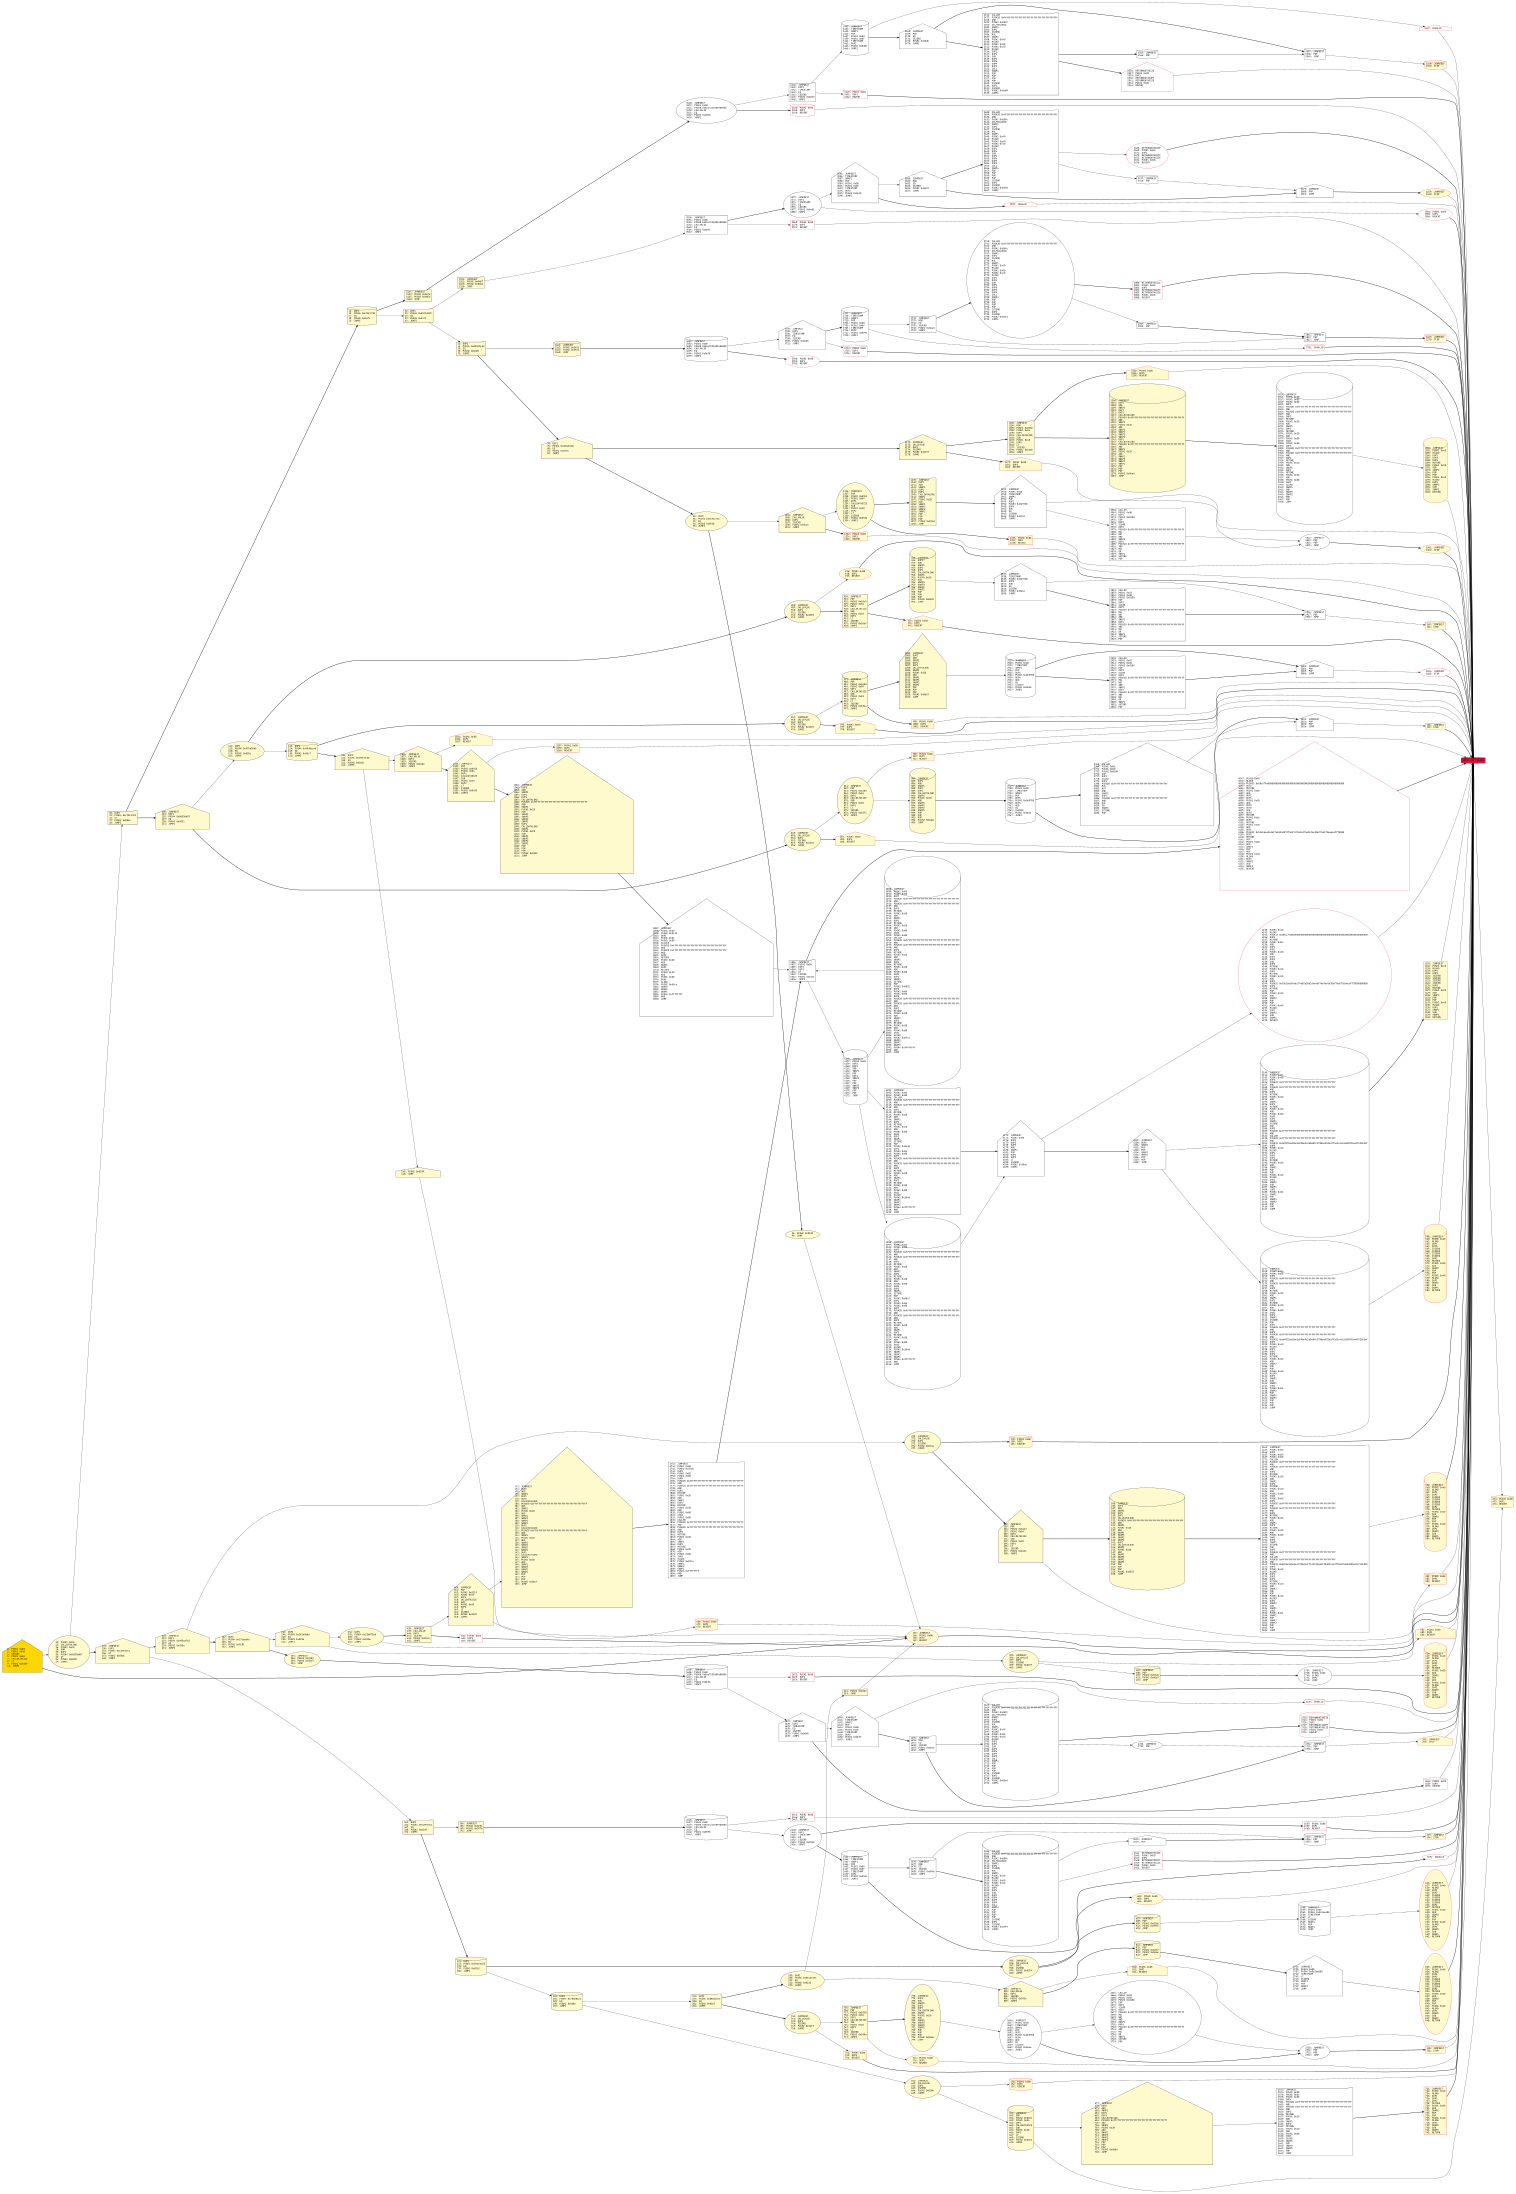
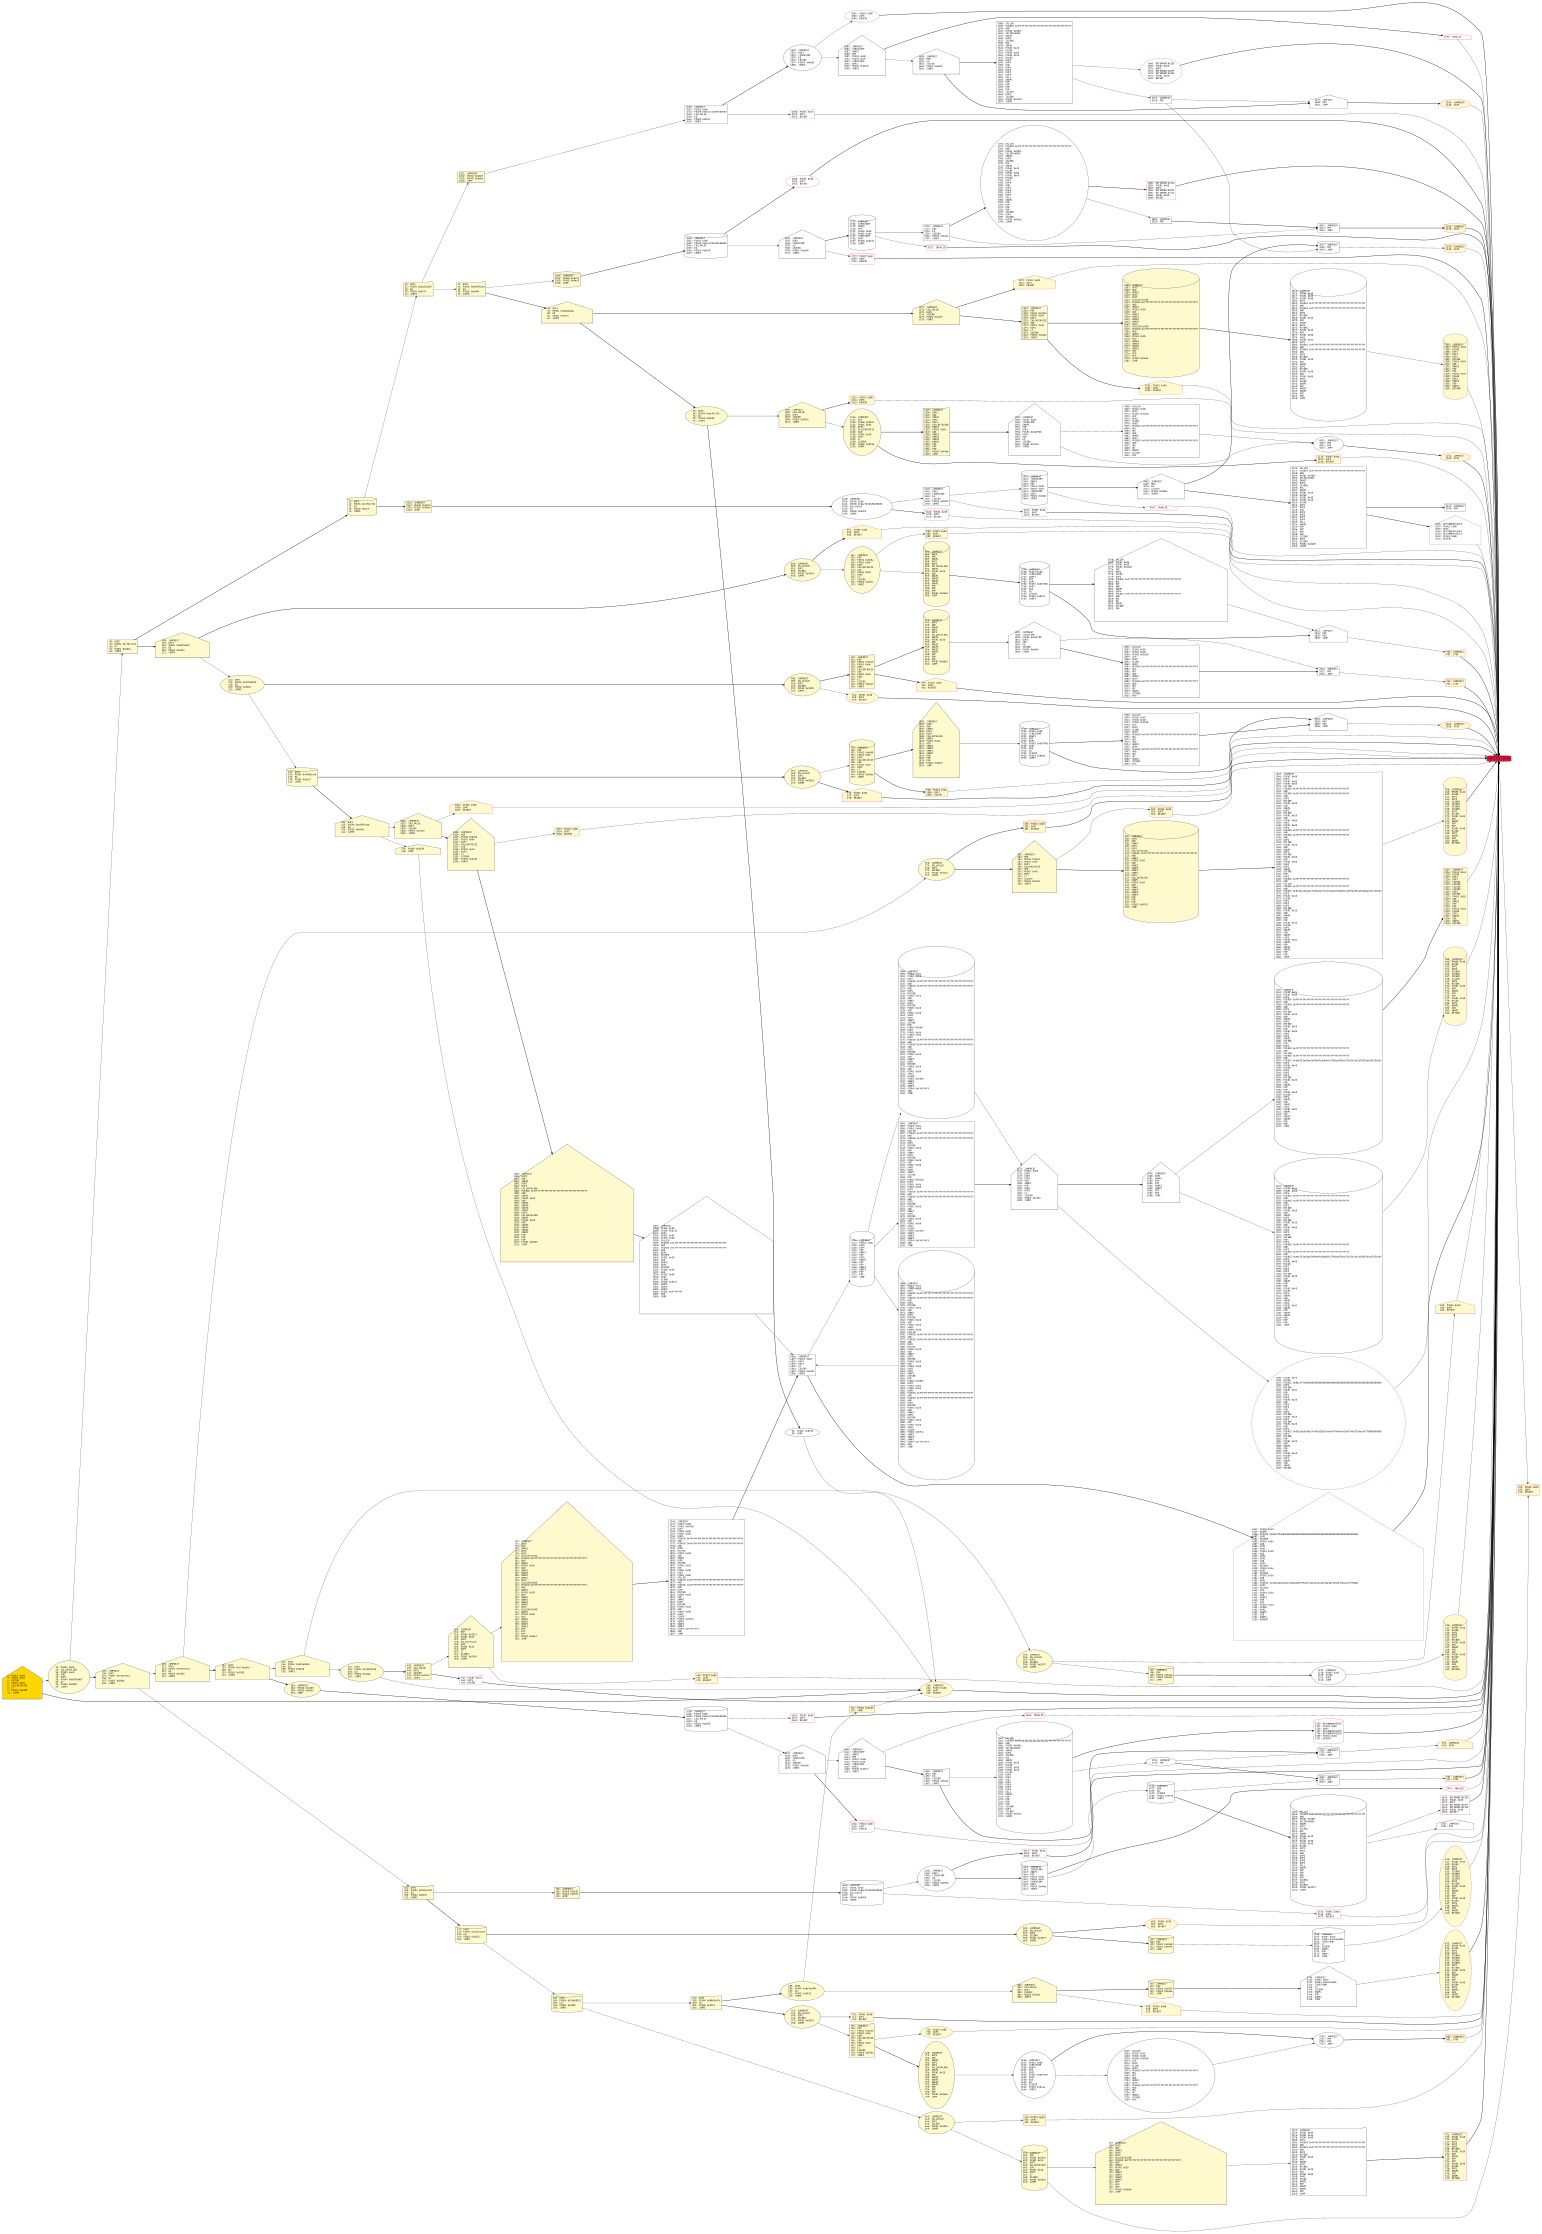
(1230, 54) -> (1230, 201)
(1435, 673) -> (1455, 725)
(802, 1235) -> (802, 1432)
(1234, 1840) -> (1246, 1771)
